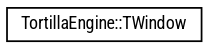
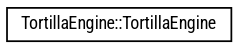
(104, 25) -> (119, 25)
